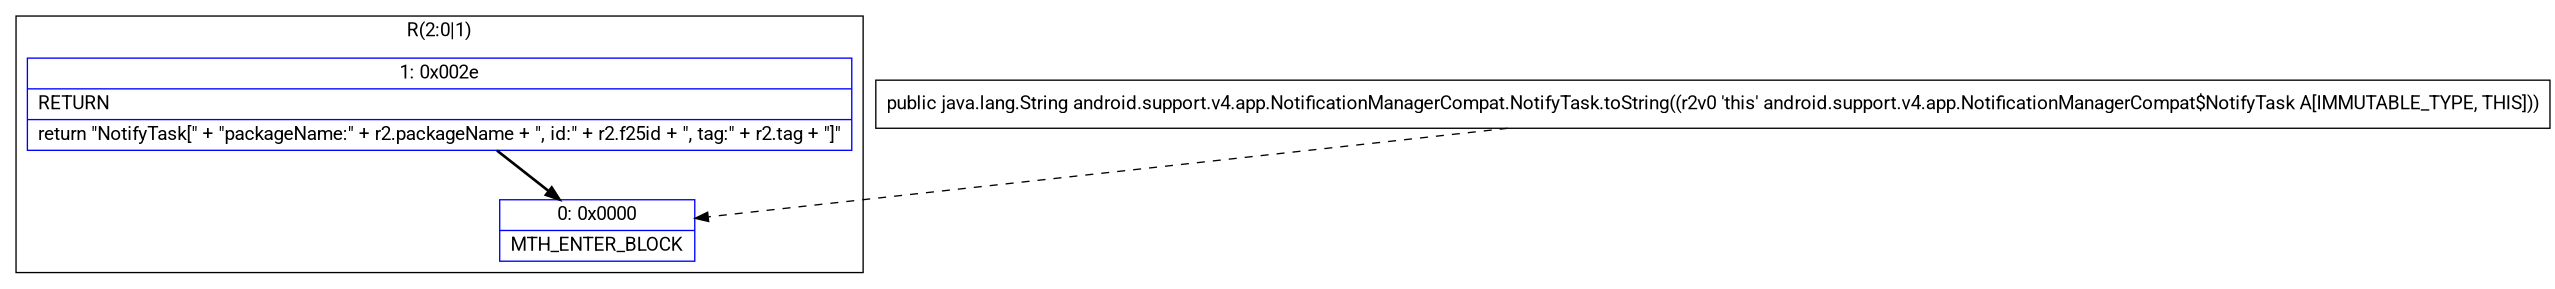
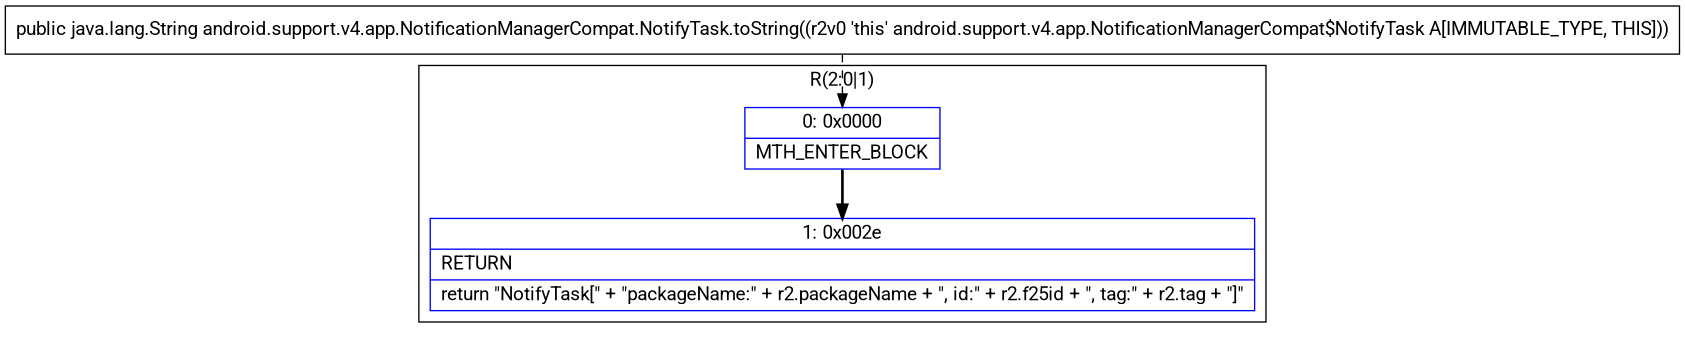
(523, 171) -> (842, 187)
